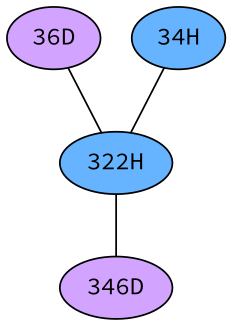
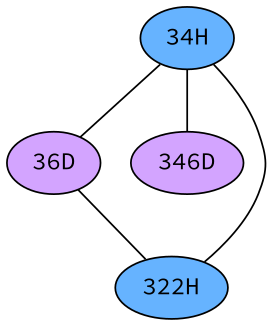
none -> (120, 101)
(116, 226) -> (187, 101)
